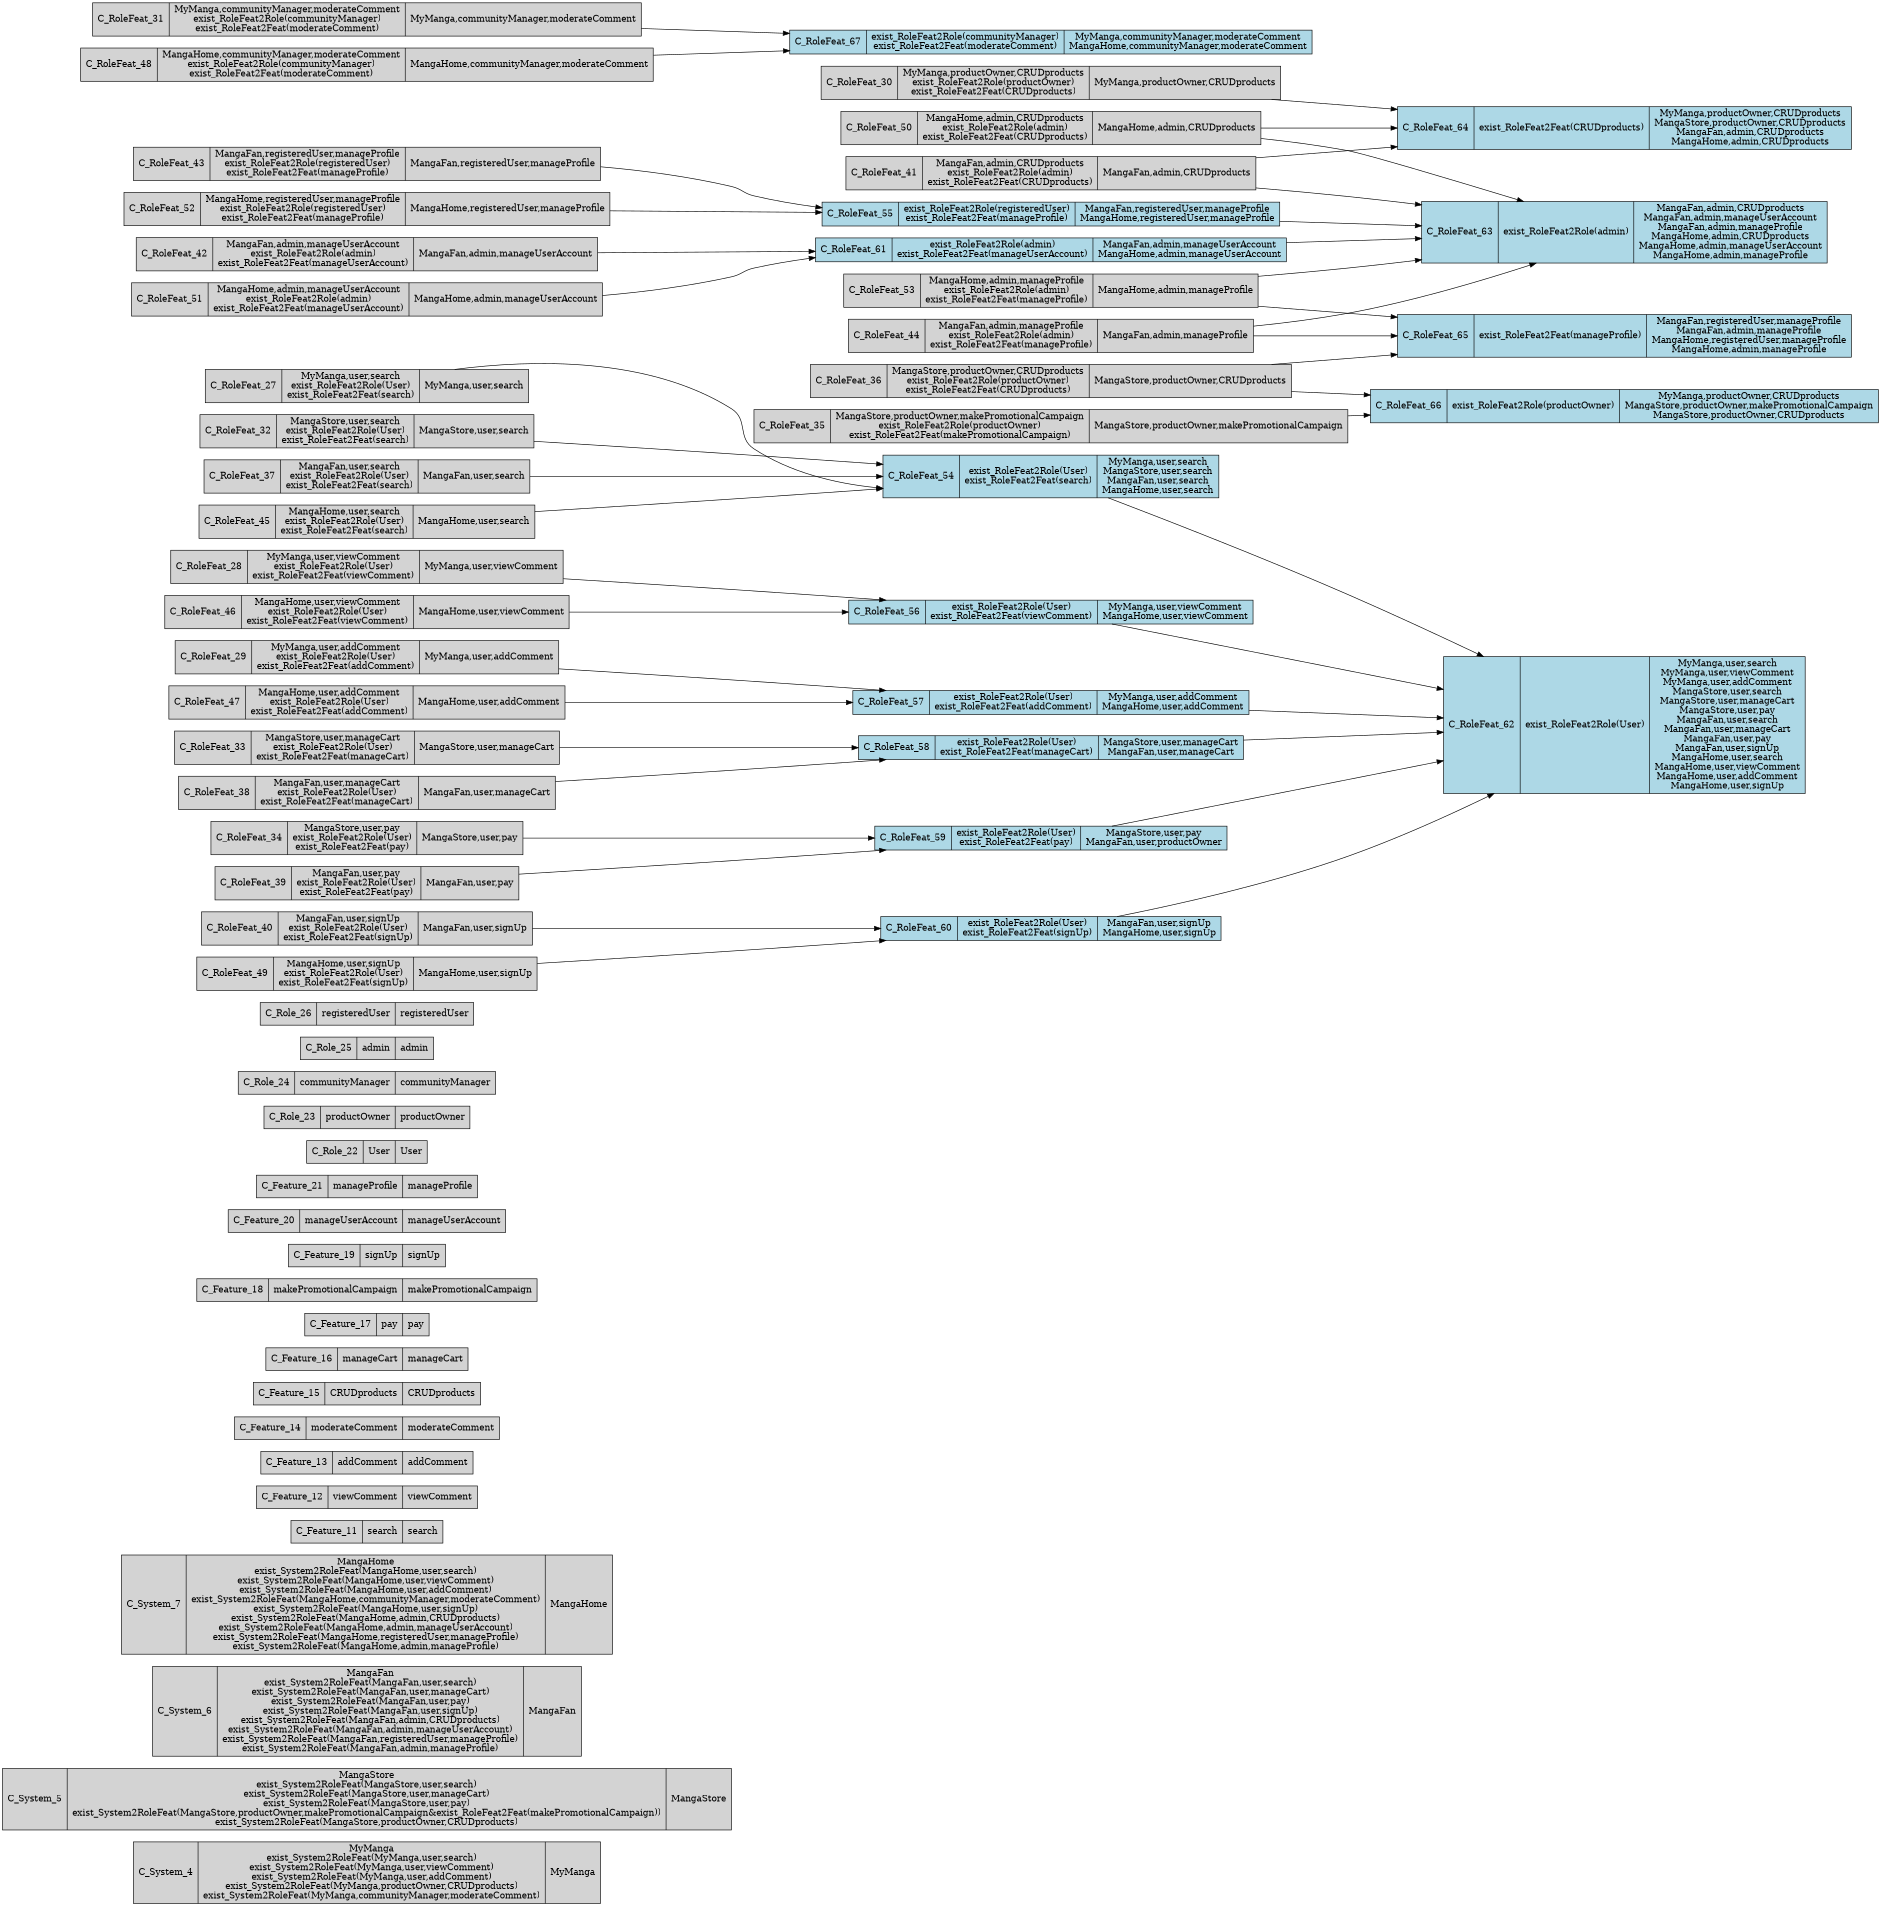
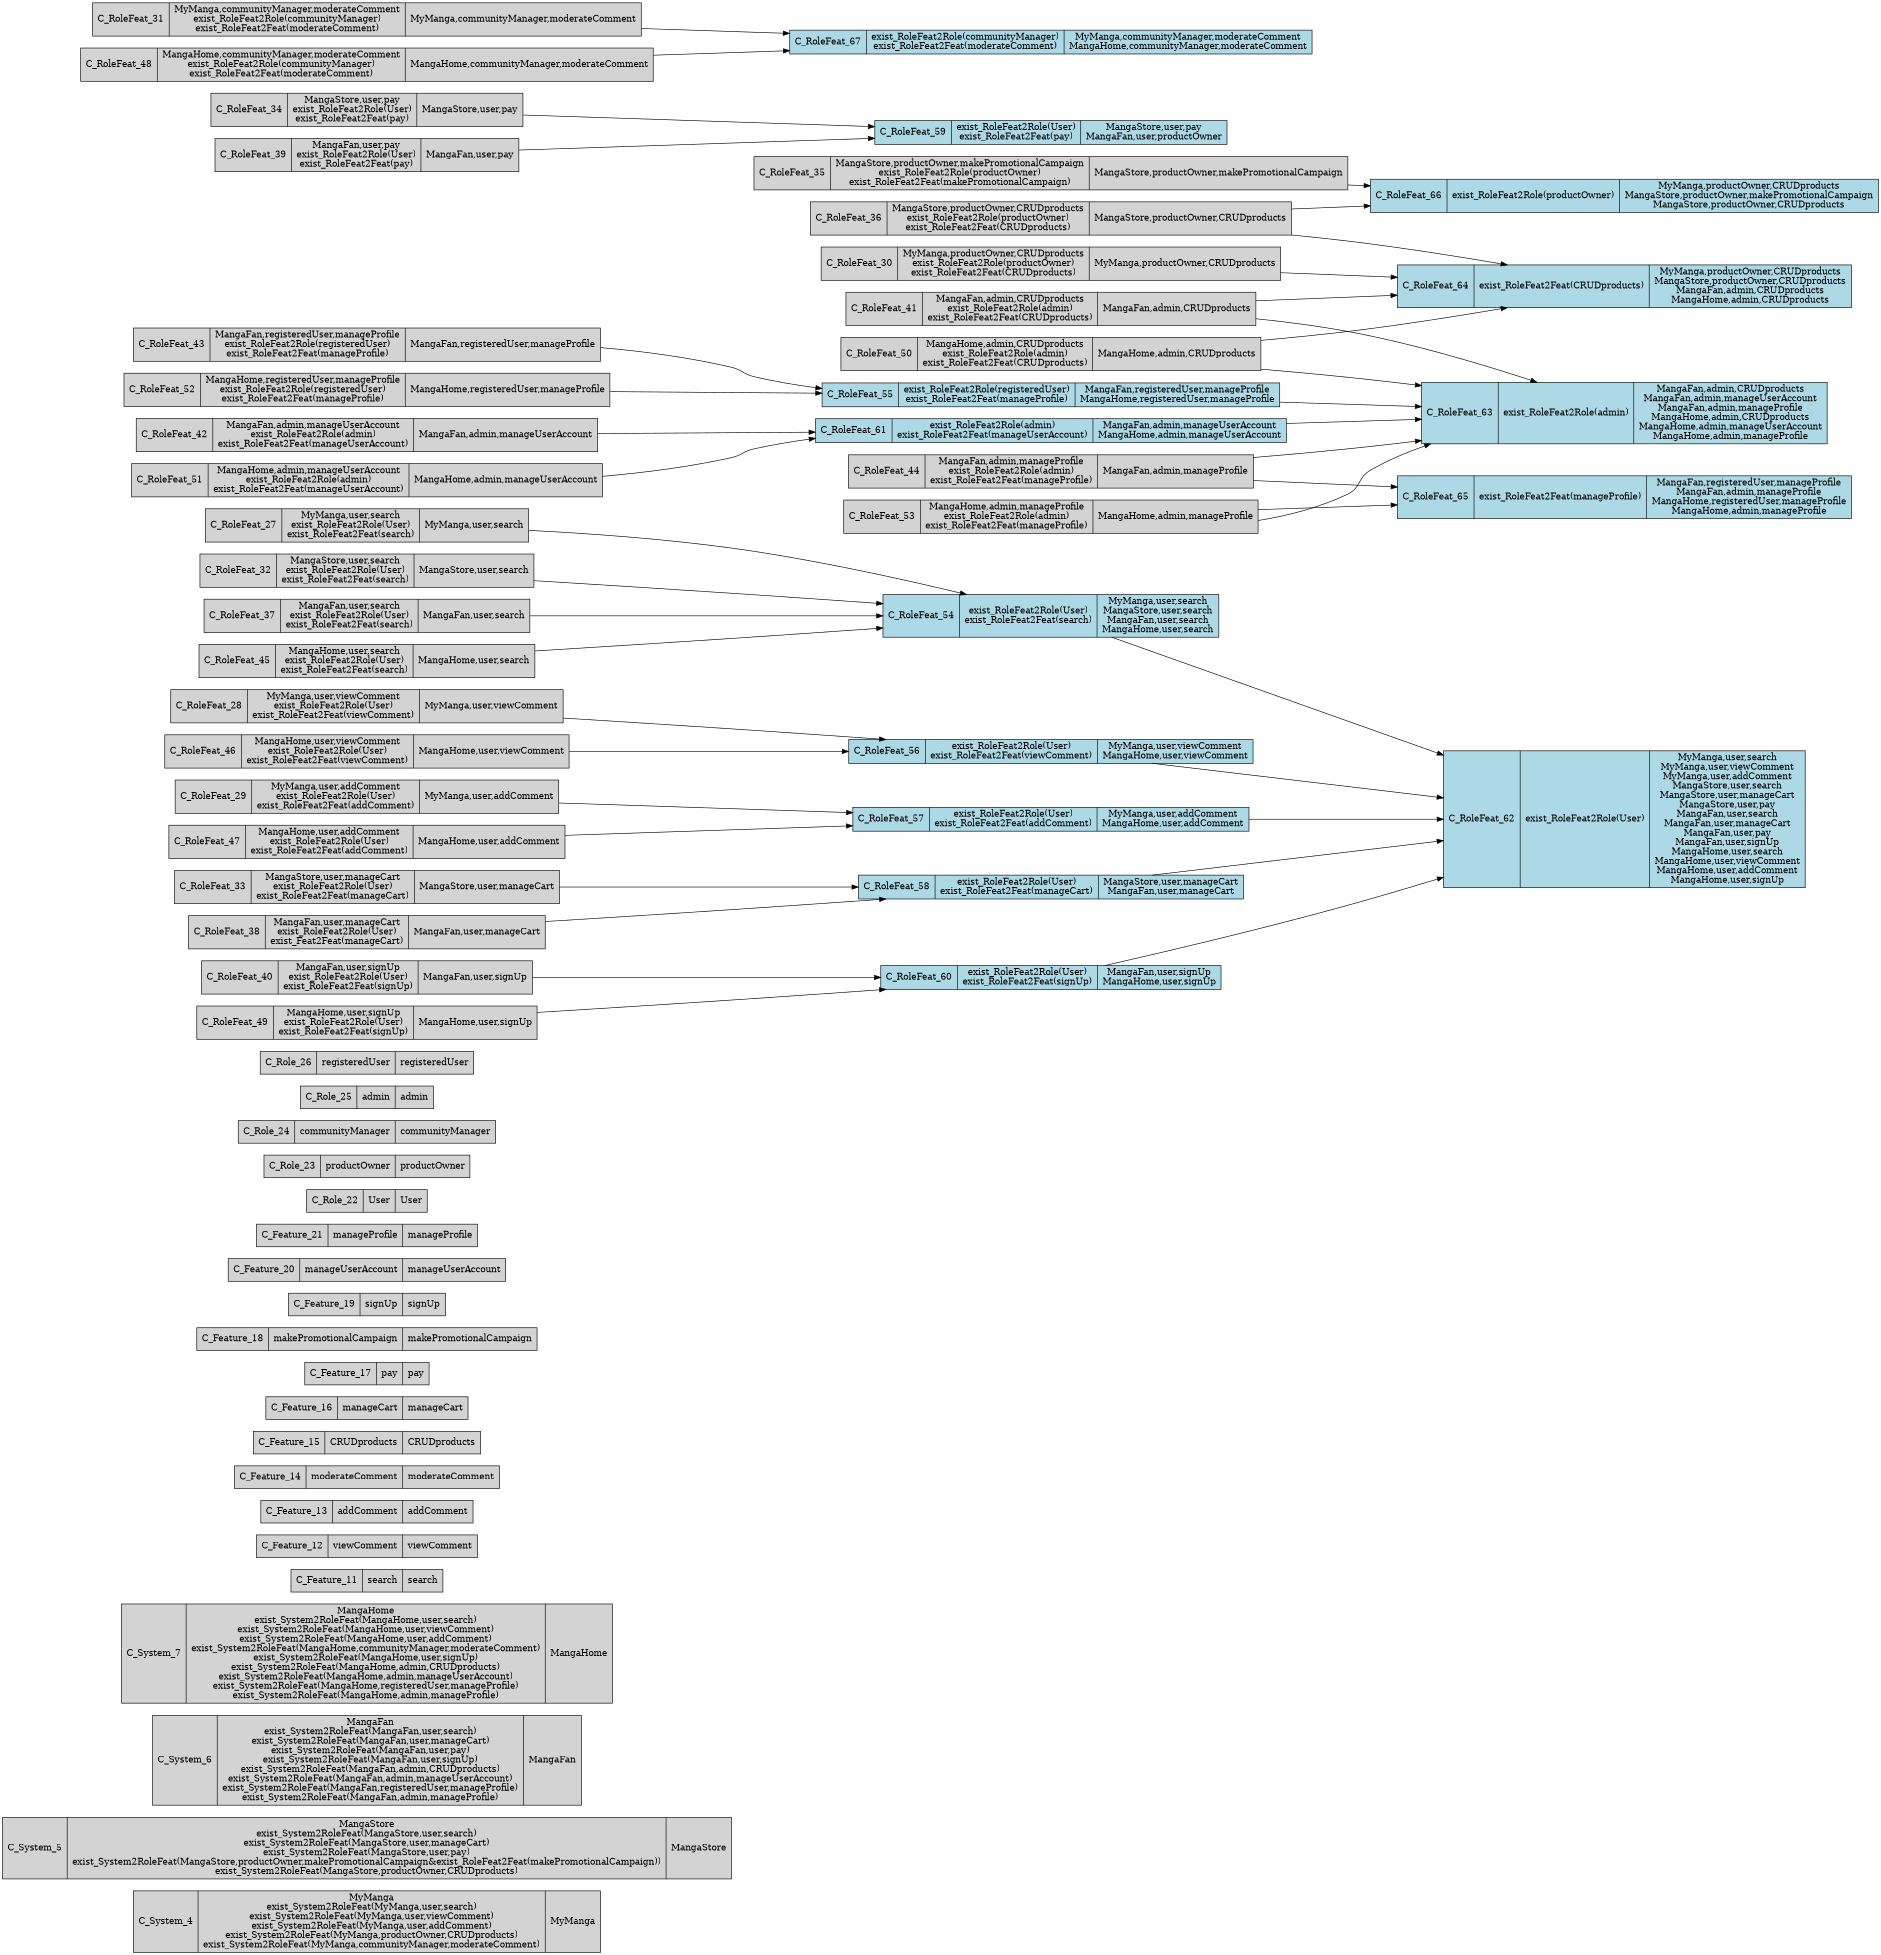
(1331, 360) -> (1396, 247)
(1275, 794) -> none
(337, 802) -> (337, 941)
